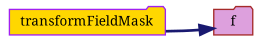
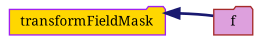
(183, 31) -> (196, 14)
